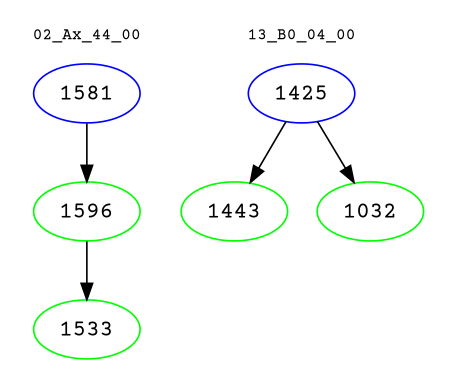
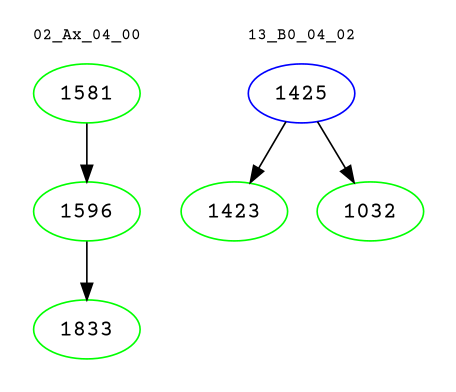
(88, 35) -> (88, 35)
(302, 35) -> (302, 35)
(87, 93) -> (87, 93)
(234, 211) -> (234, 211)
(87, 329) -> (87, 329)
